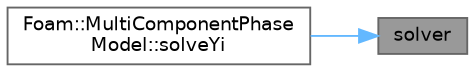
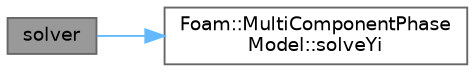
(335, 36) -> (121, 36)
